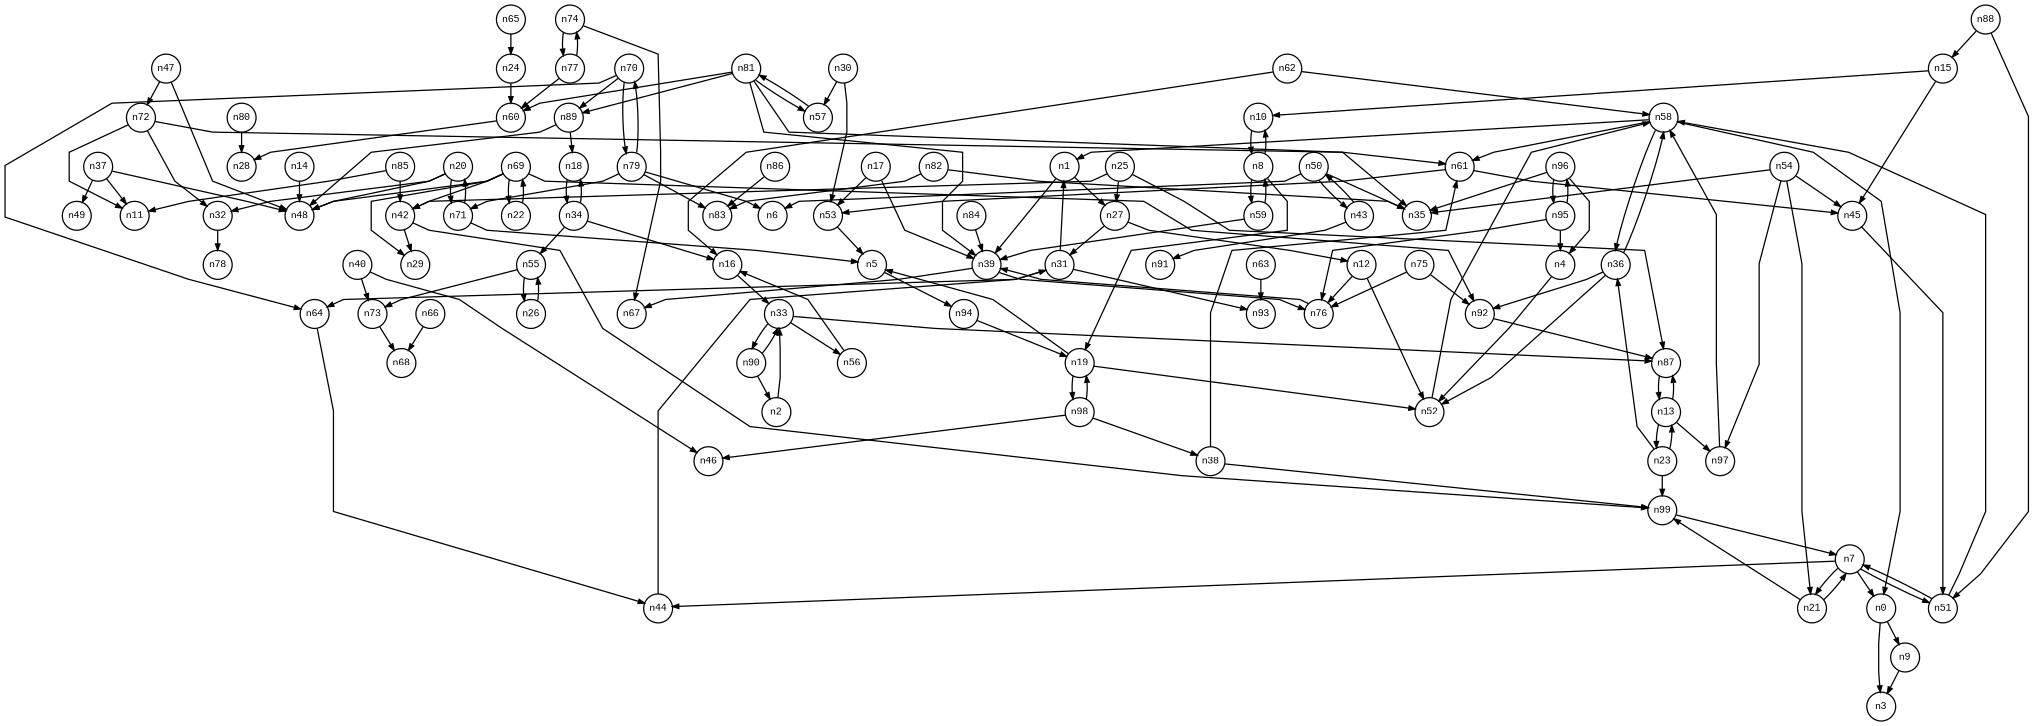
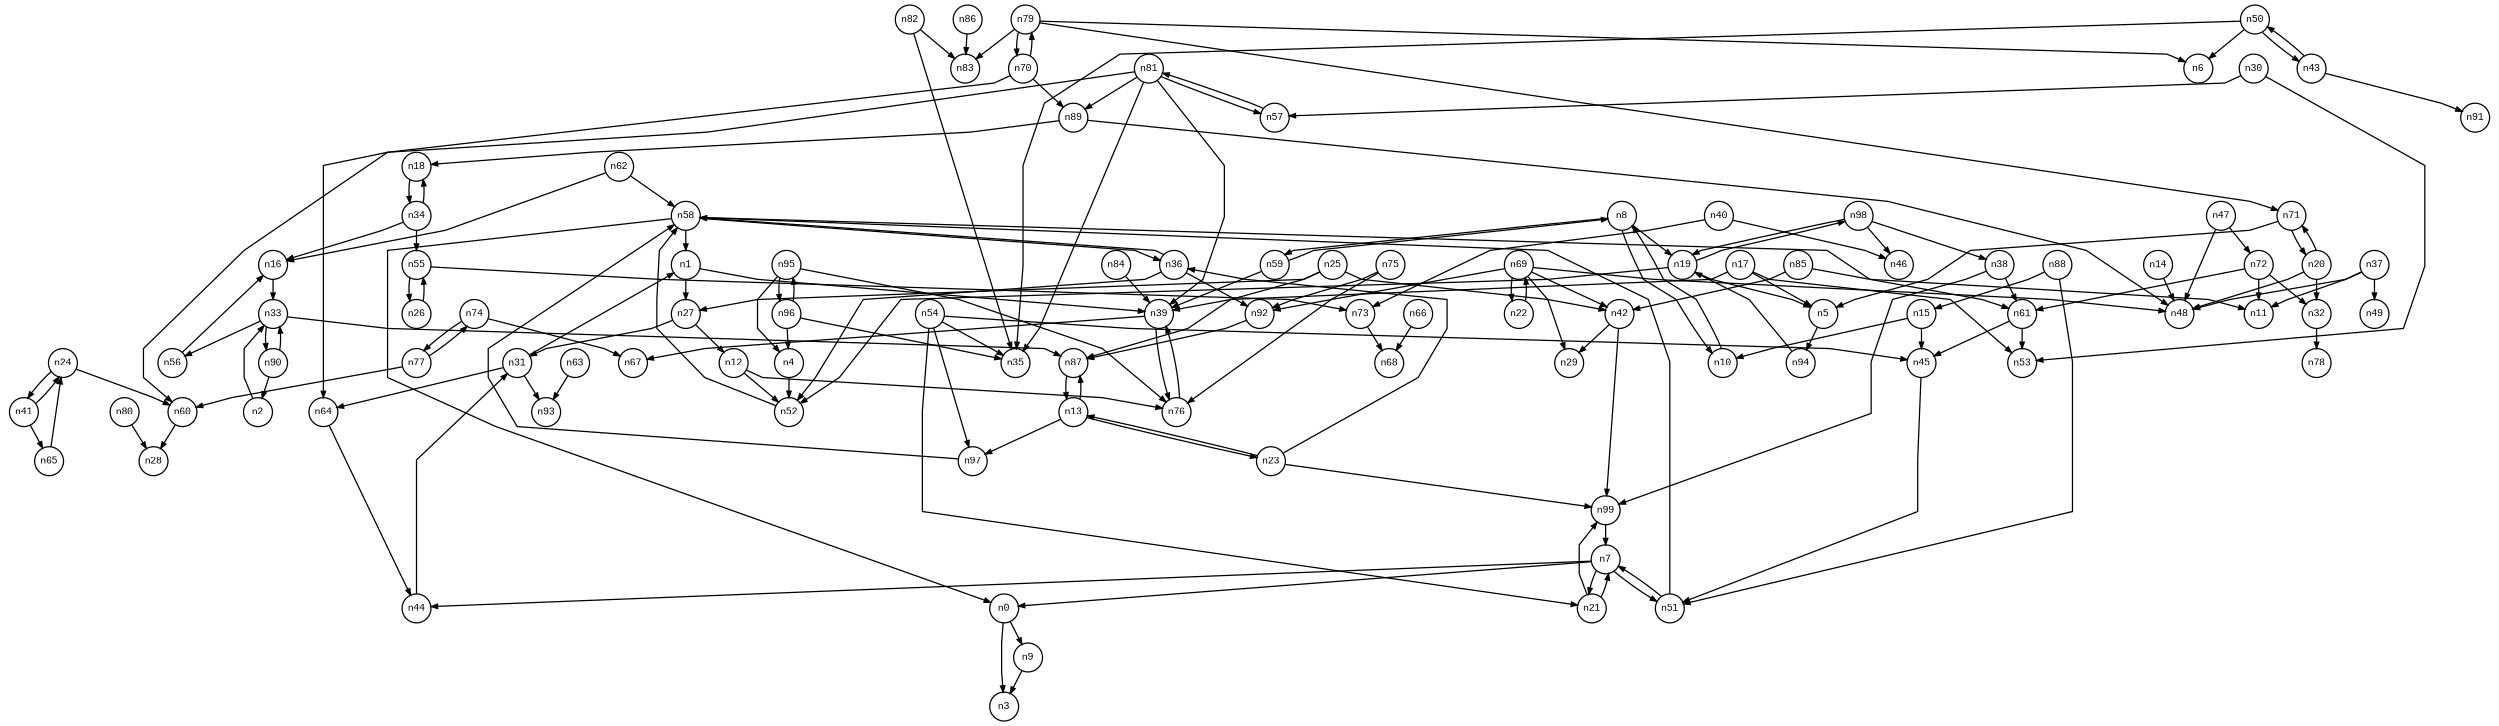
(848, 238) -> (1779, 288)
none -> (24, 412)
